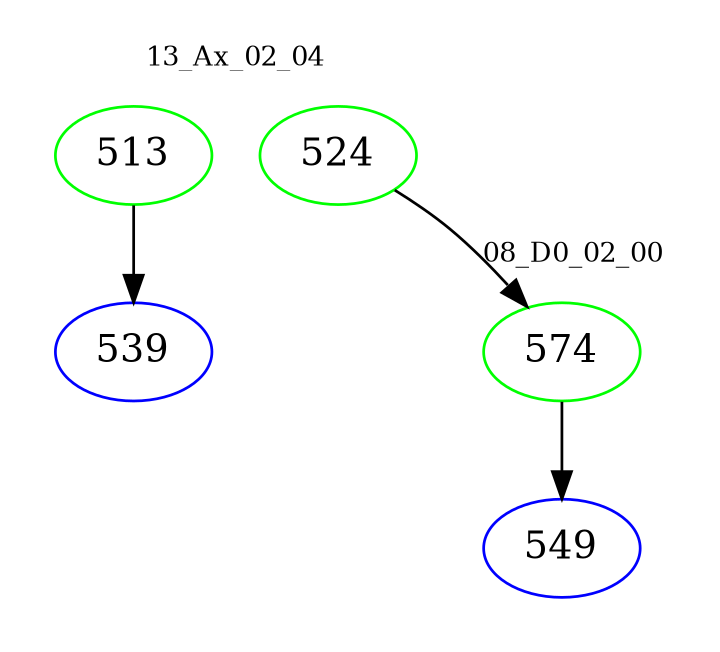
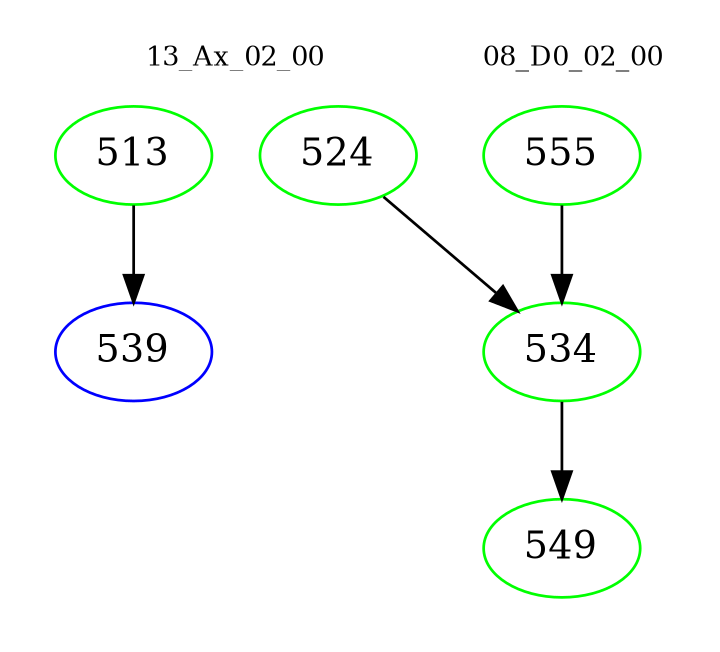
(236, 59) -> (236, 59)
none -> (562, 155)
(562, 352) -> (562, 352)
(562, 548) -> (562, 548)
